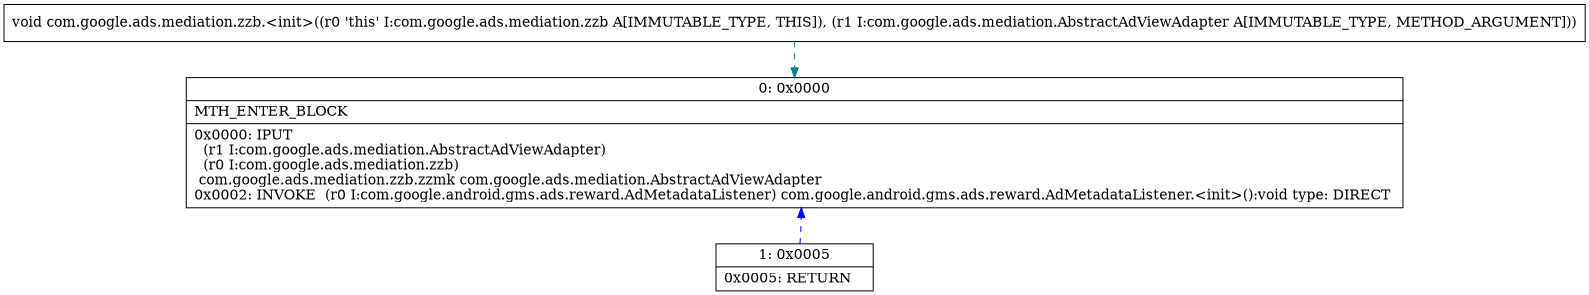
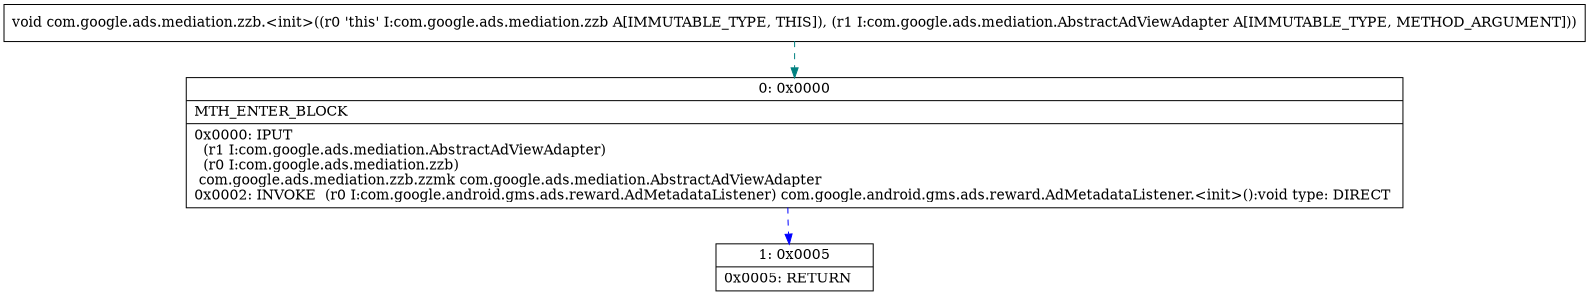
(801, 231) -> (788, 221)
